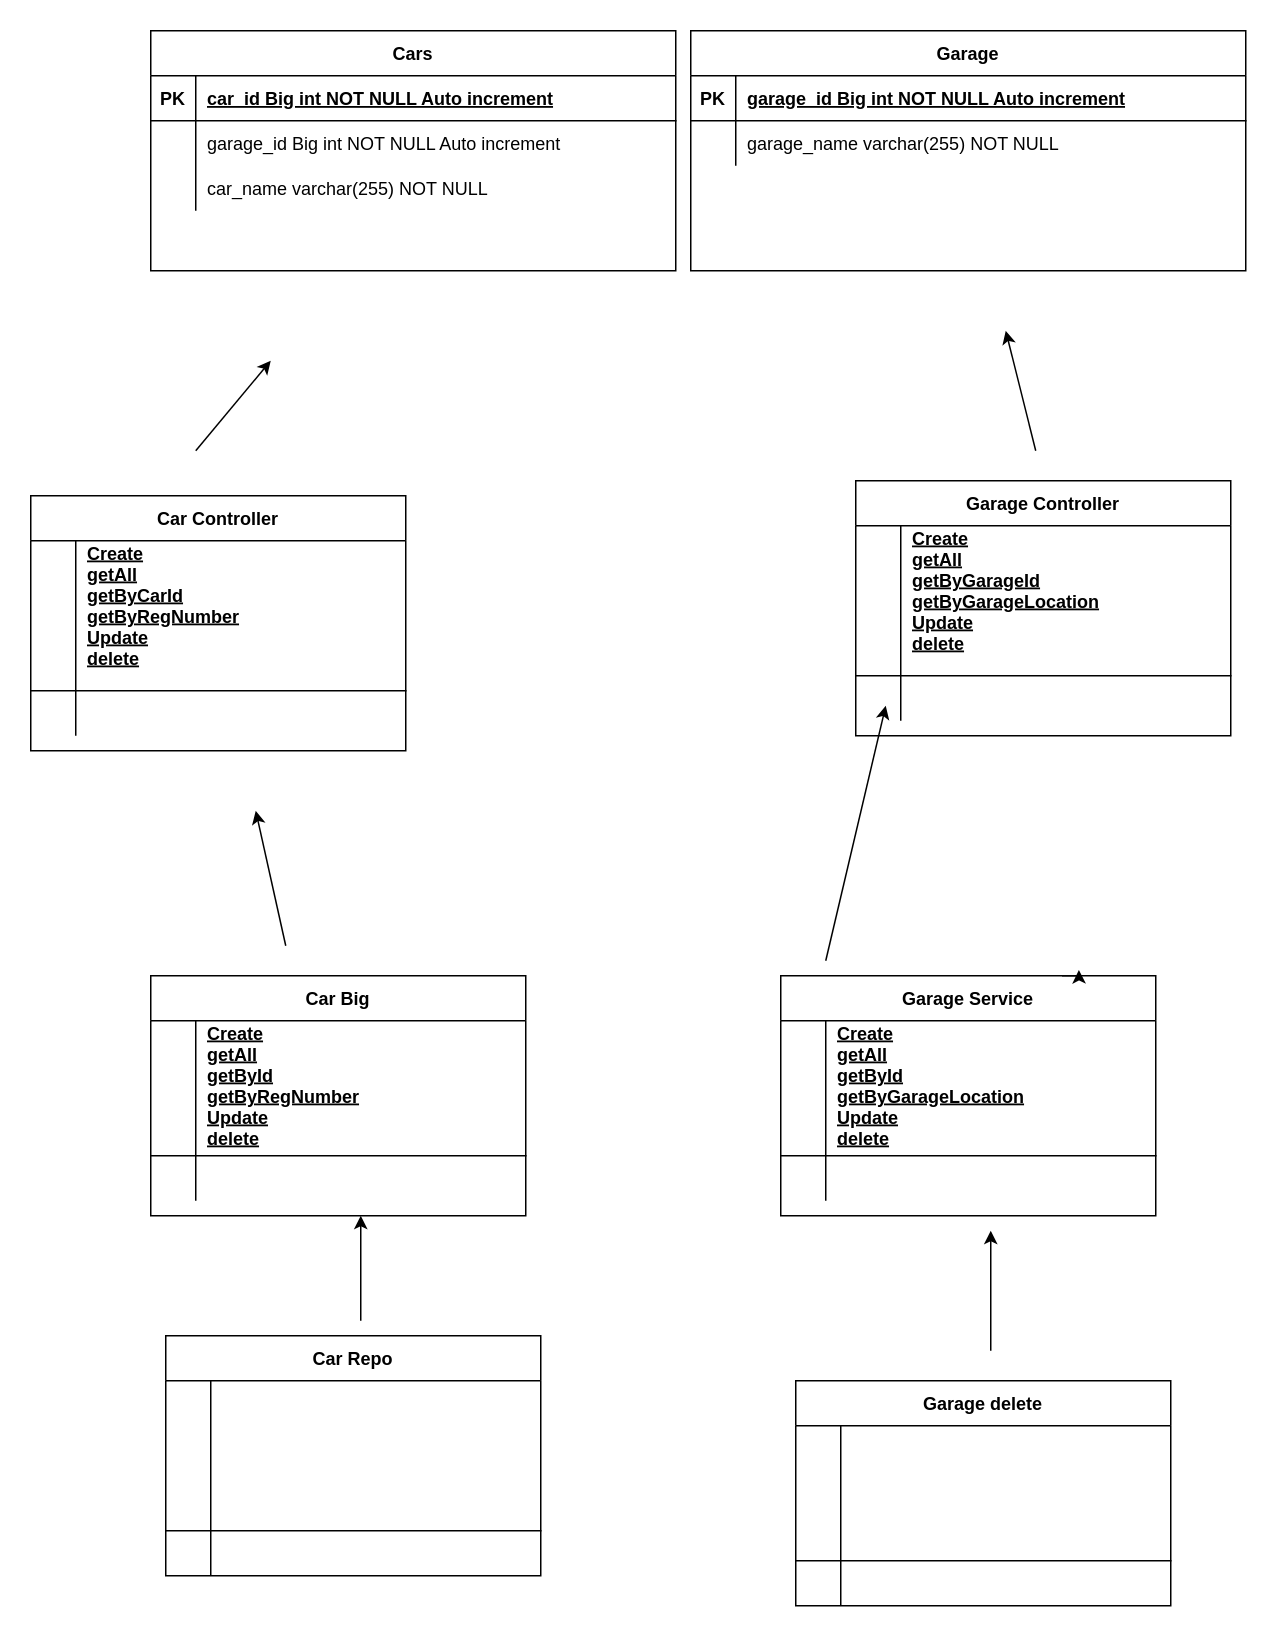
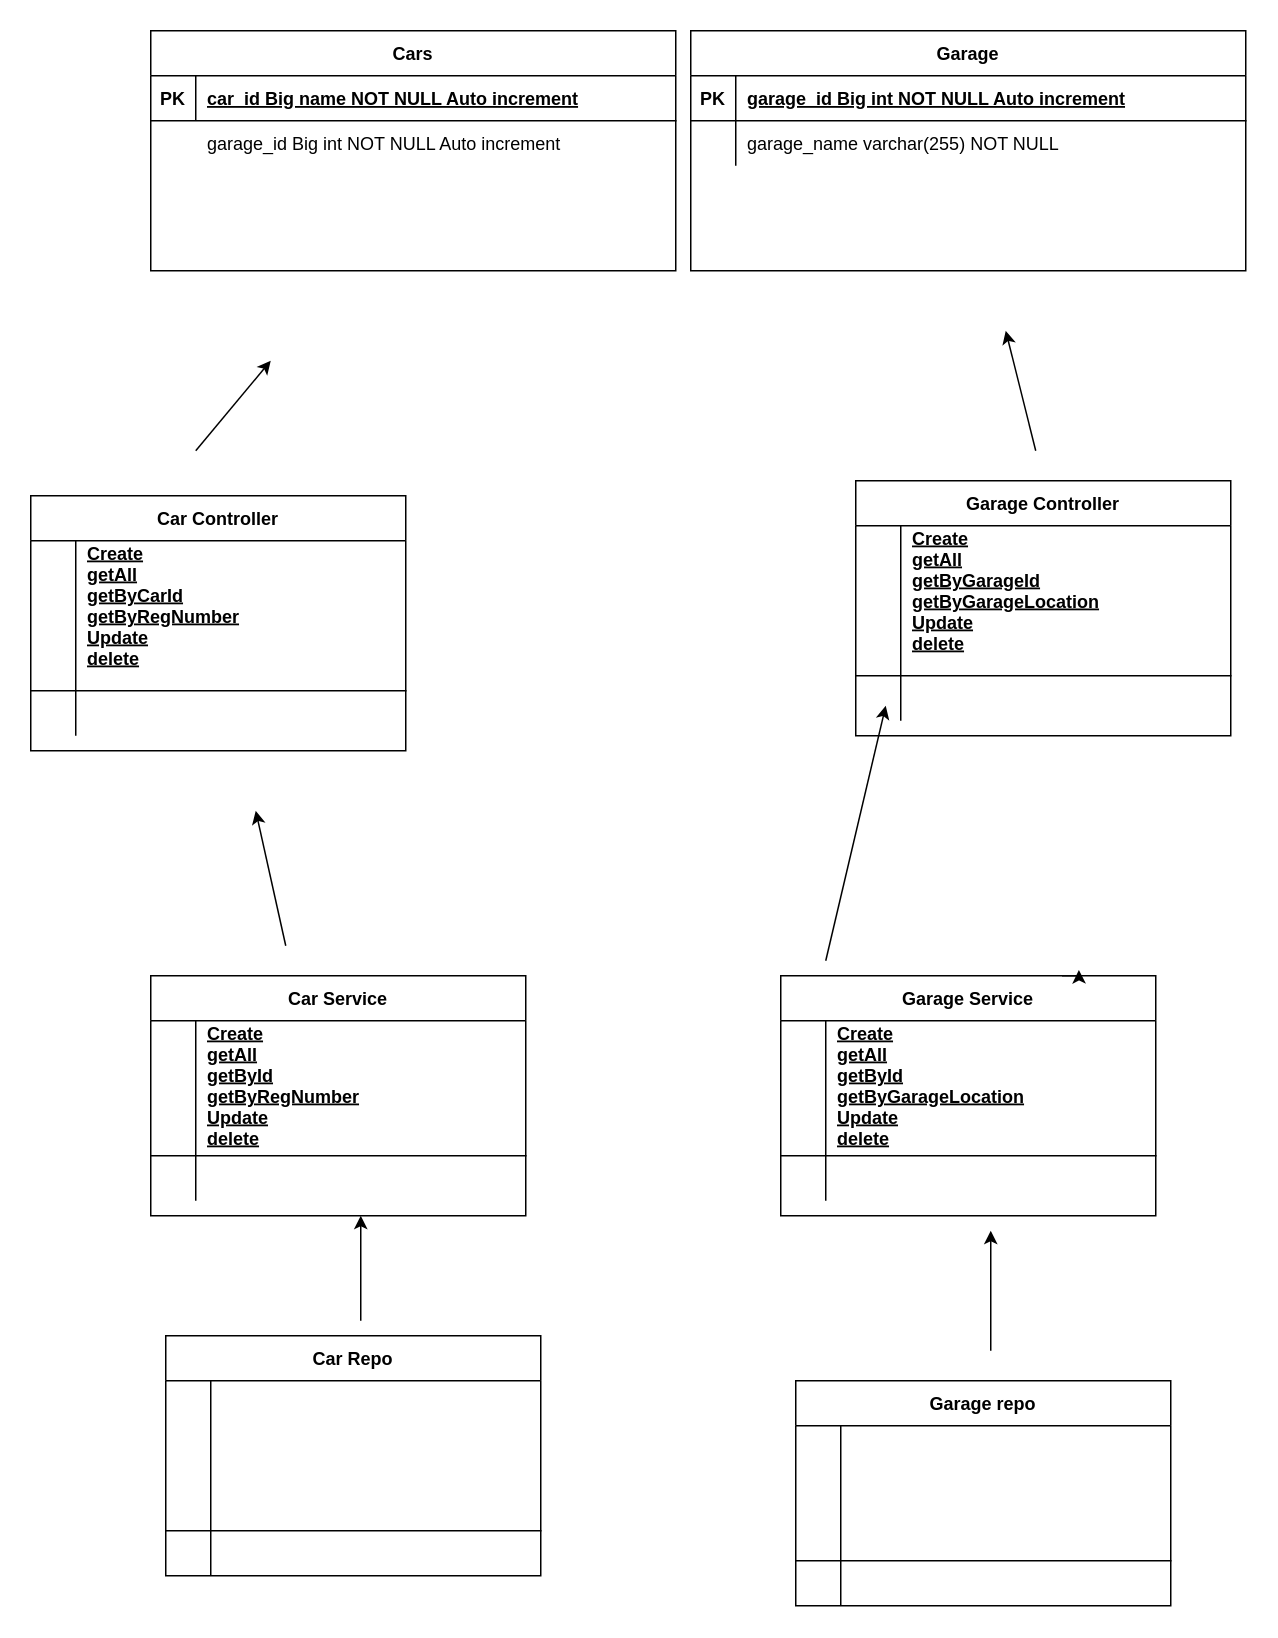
(377, 99) -> (385, 99)
(436, 188) -> none
(338, 999) -> (338, 999)
(983, 1404) -> (983, 1404)
